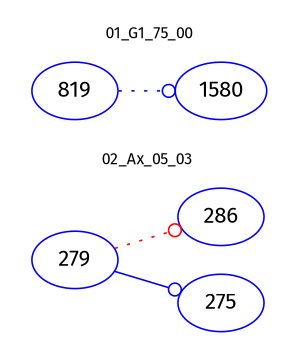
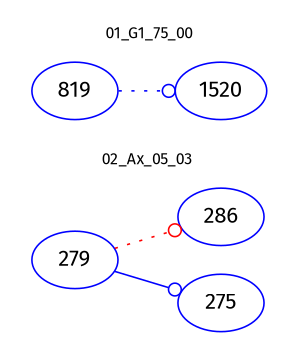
(221, 91) -> (221, 91)
